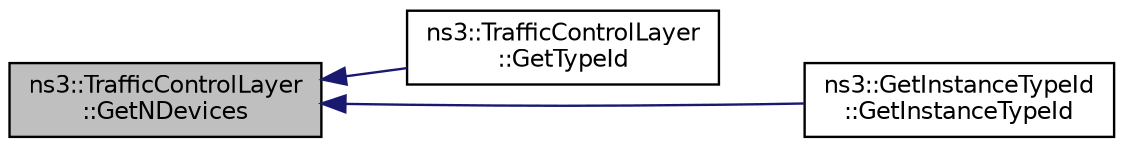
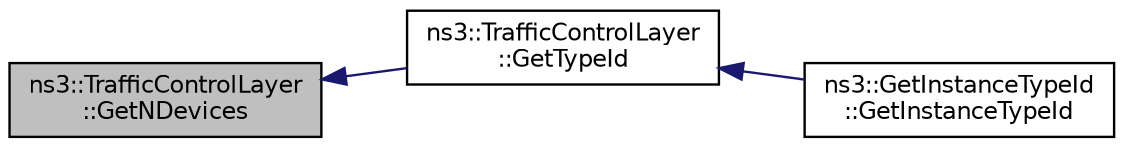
(575, 106) -> (774, 75)
